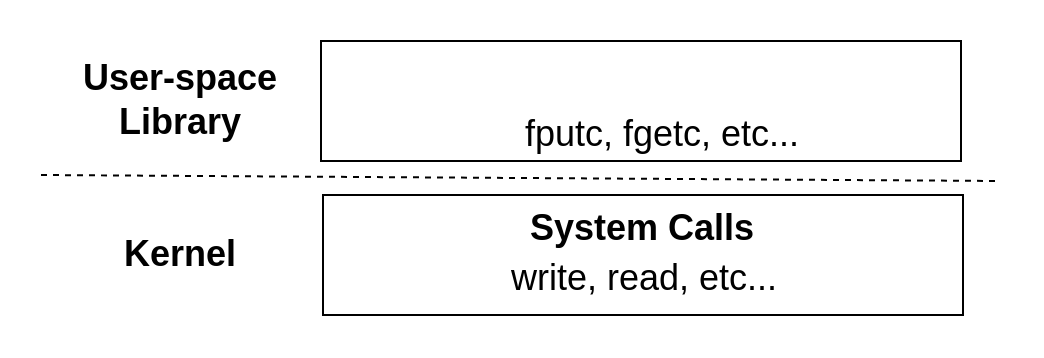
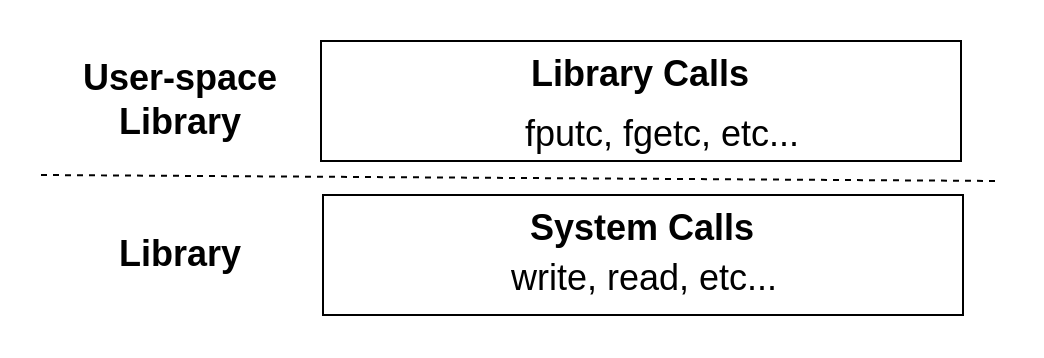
none -> (641, 75)
(181, 255) -> (181, 255)
